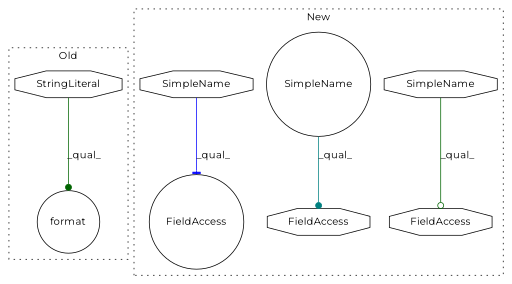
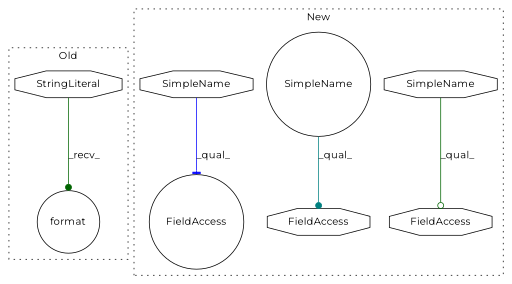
(84, 156) -> (84, 156)
